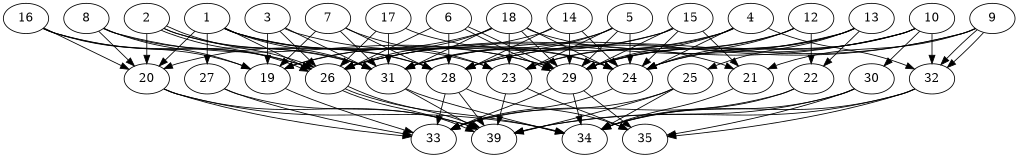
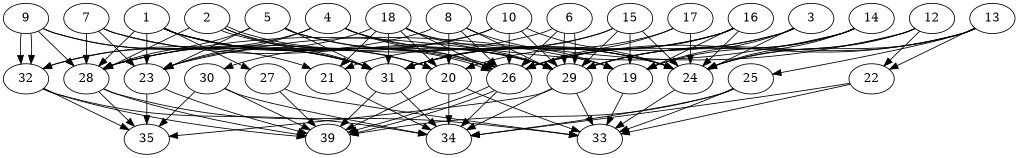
none -> (730, 39)
(932, 47) -> (242, 49)
